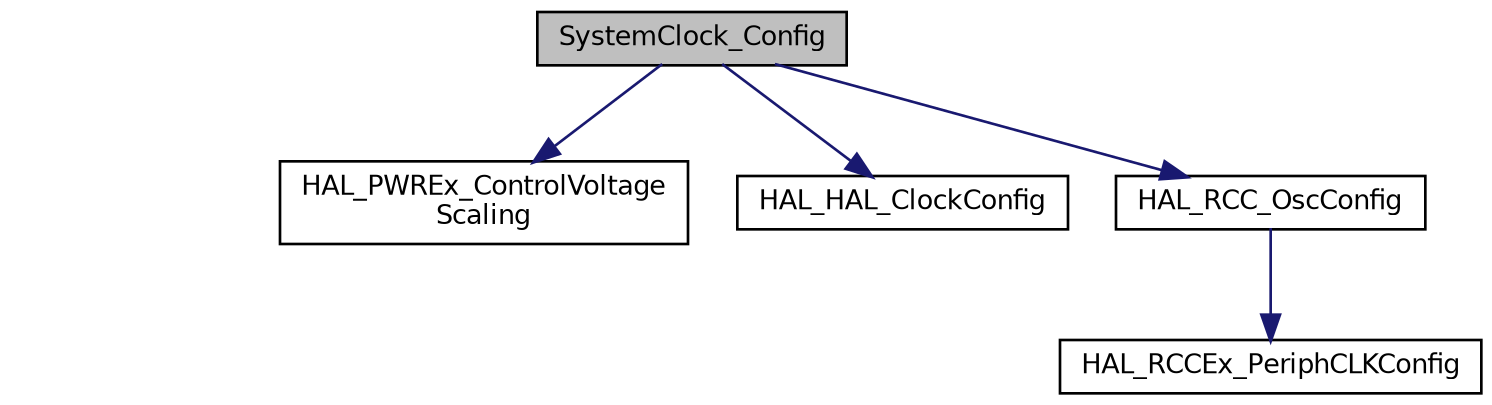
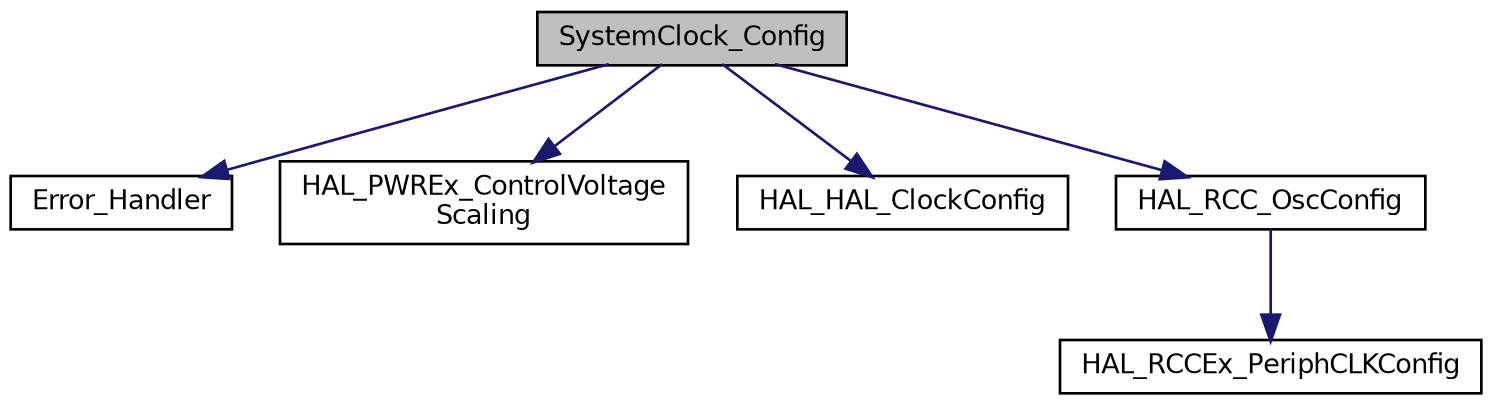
none -> (121, 203)
